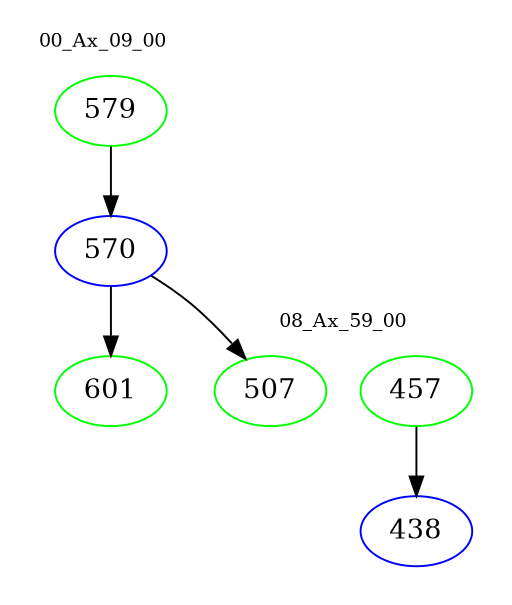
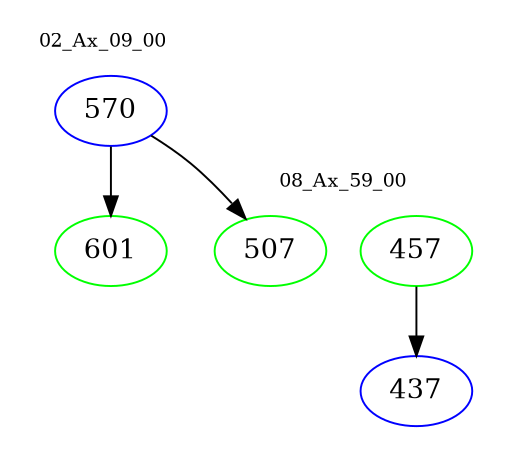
(103, 42) -> (103, 42)
(111, 111) -> none
(416, 531) -> (416, 391)
